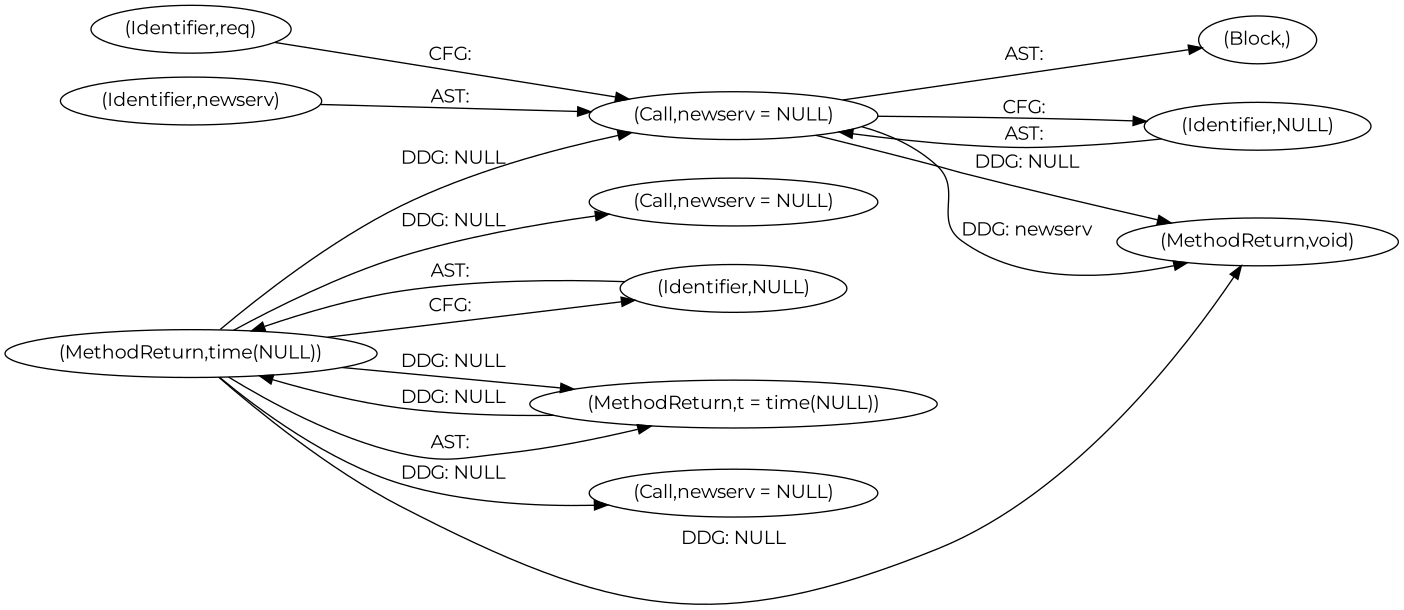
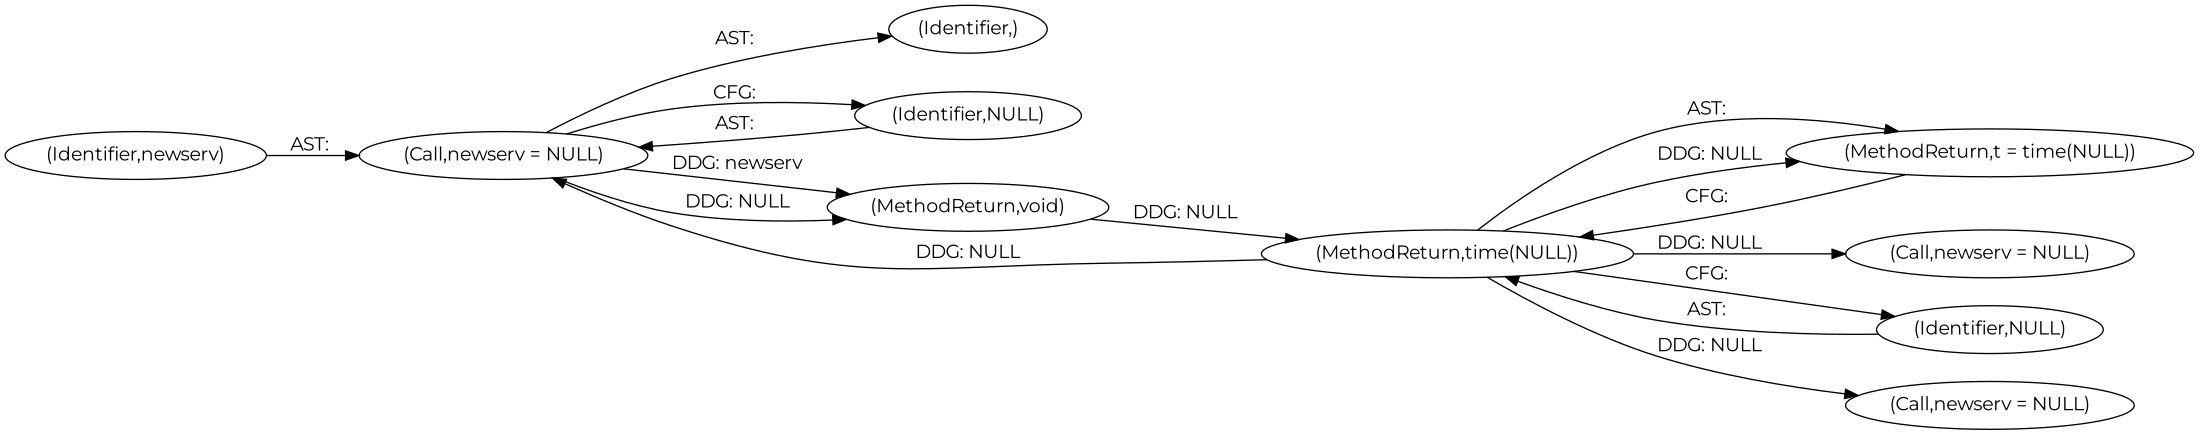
(191, 29) -> none
(1258, 40) -> (968, 29)
(453, 398) -> (1710, 197)
(756, 600) -> (1188, 229)
